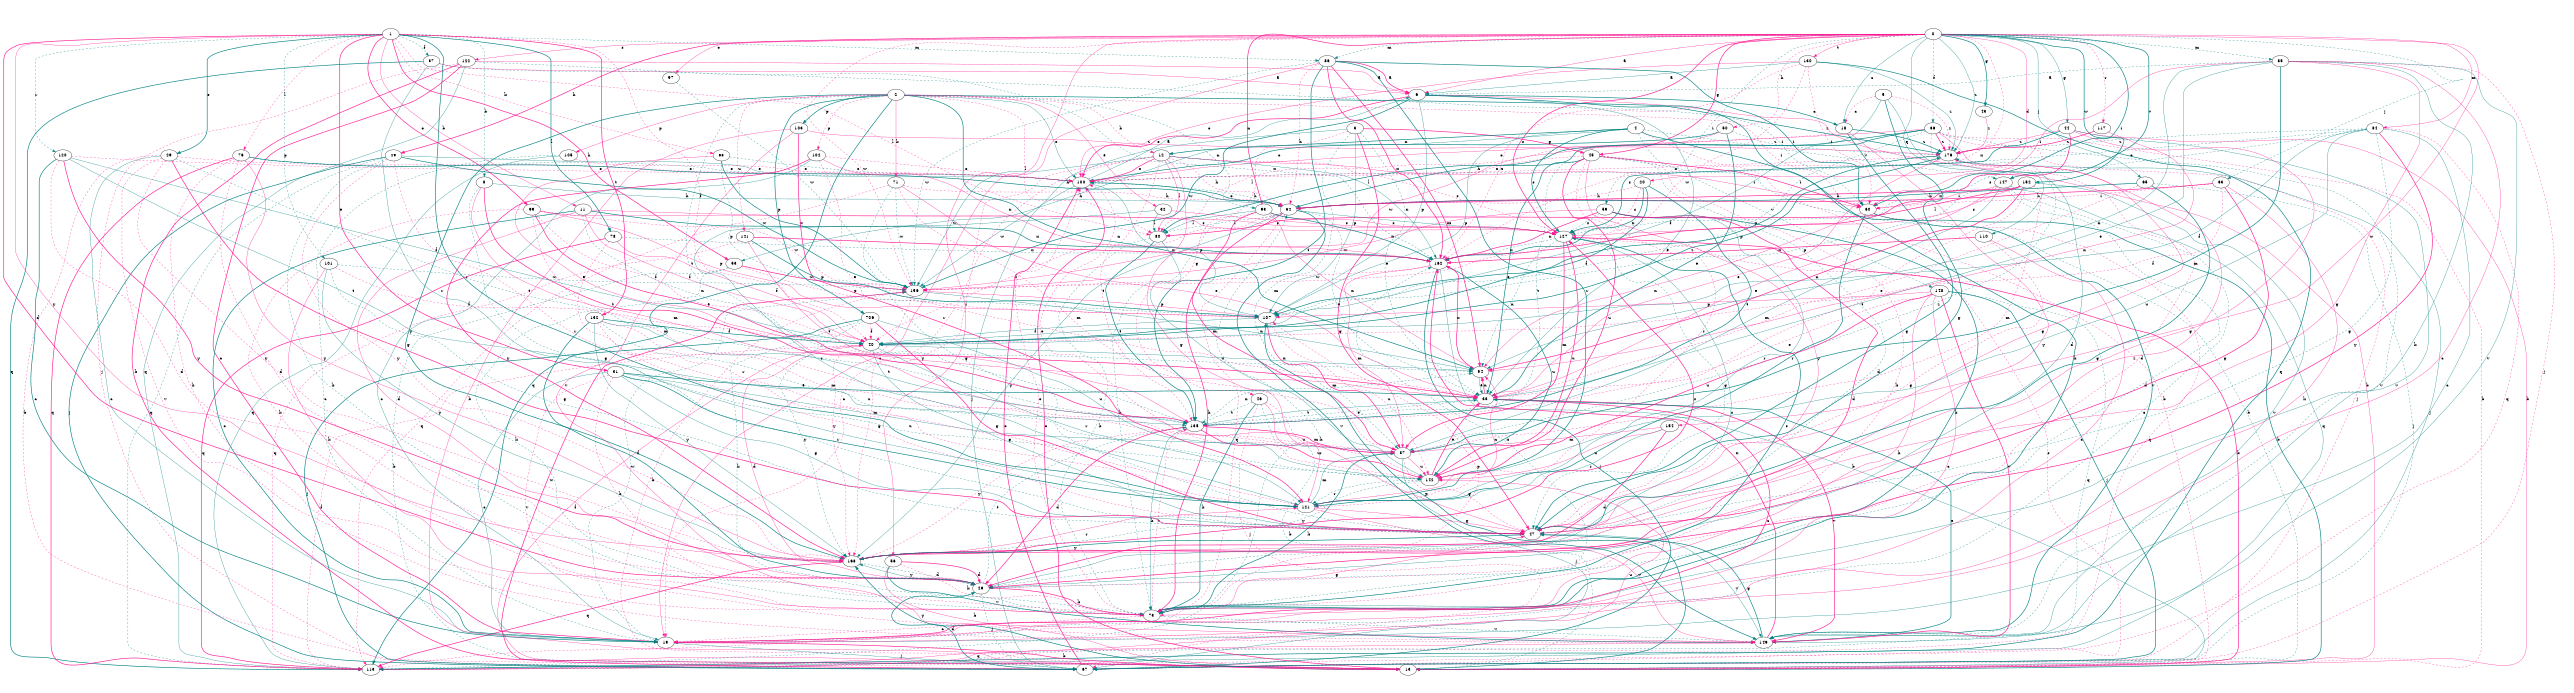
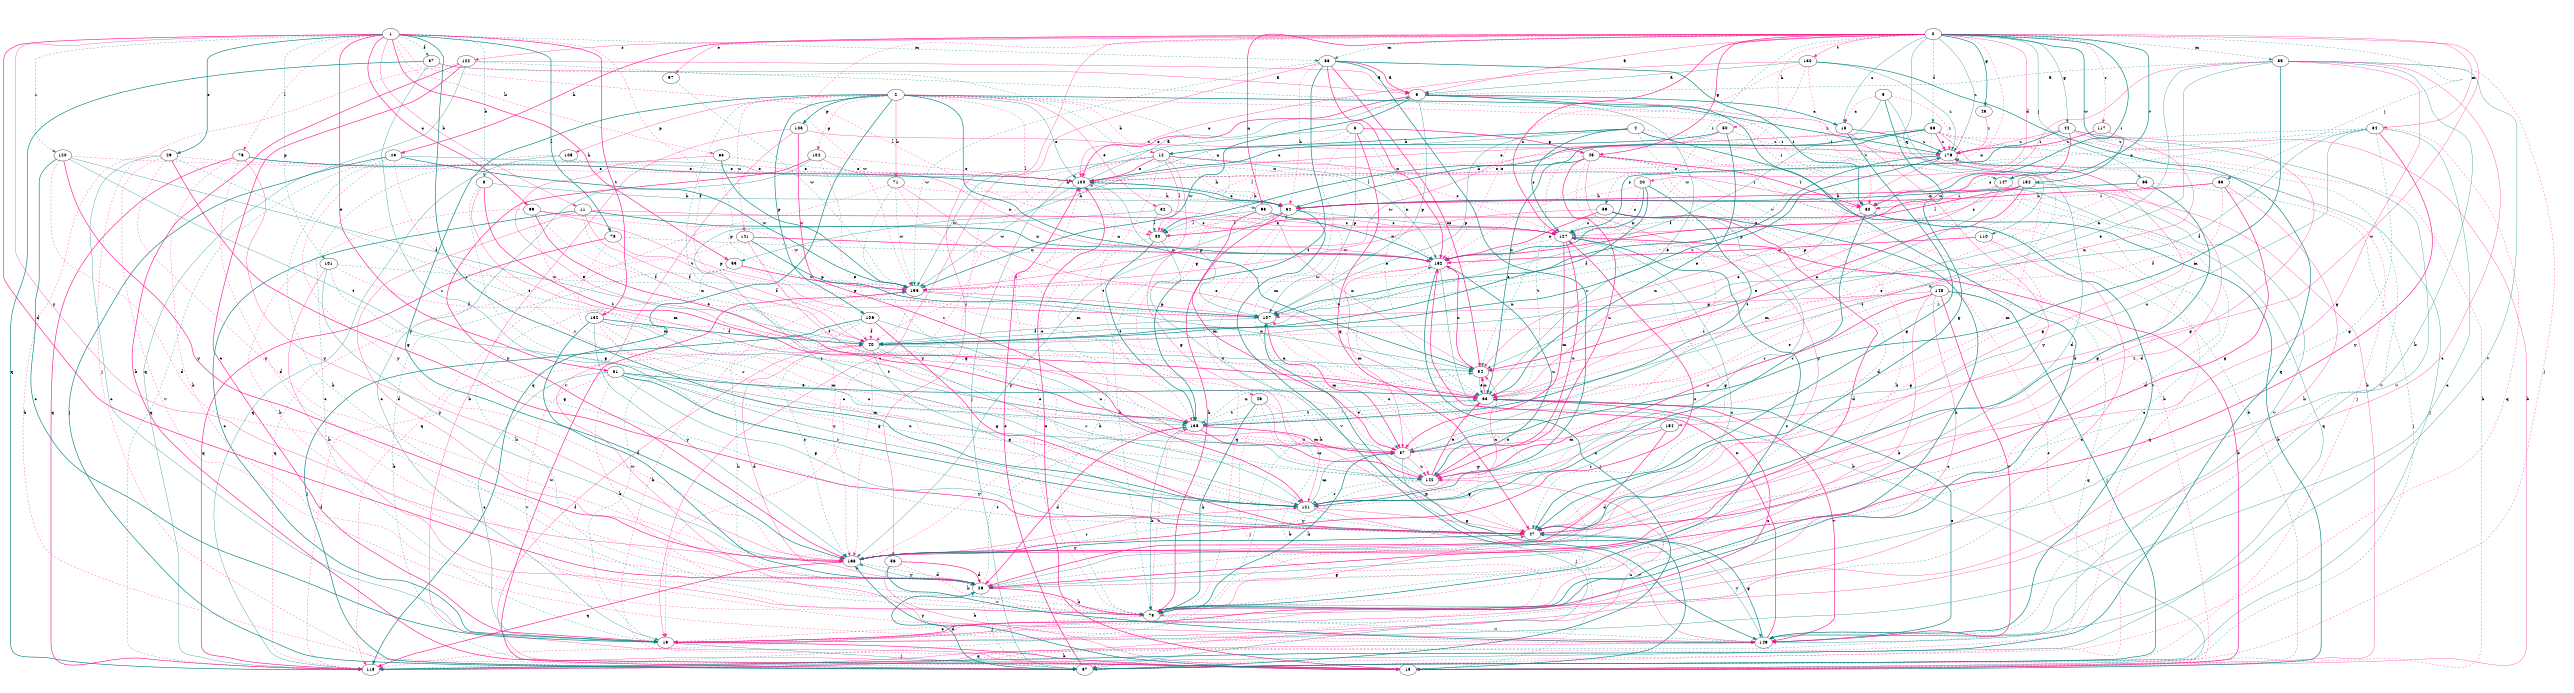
(1406, 142) -> (1406, 142)
(870, 318) -> (870, 318)
